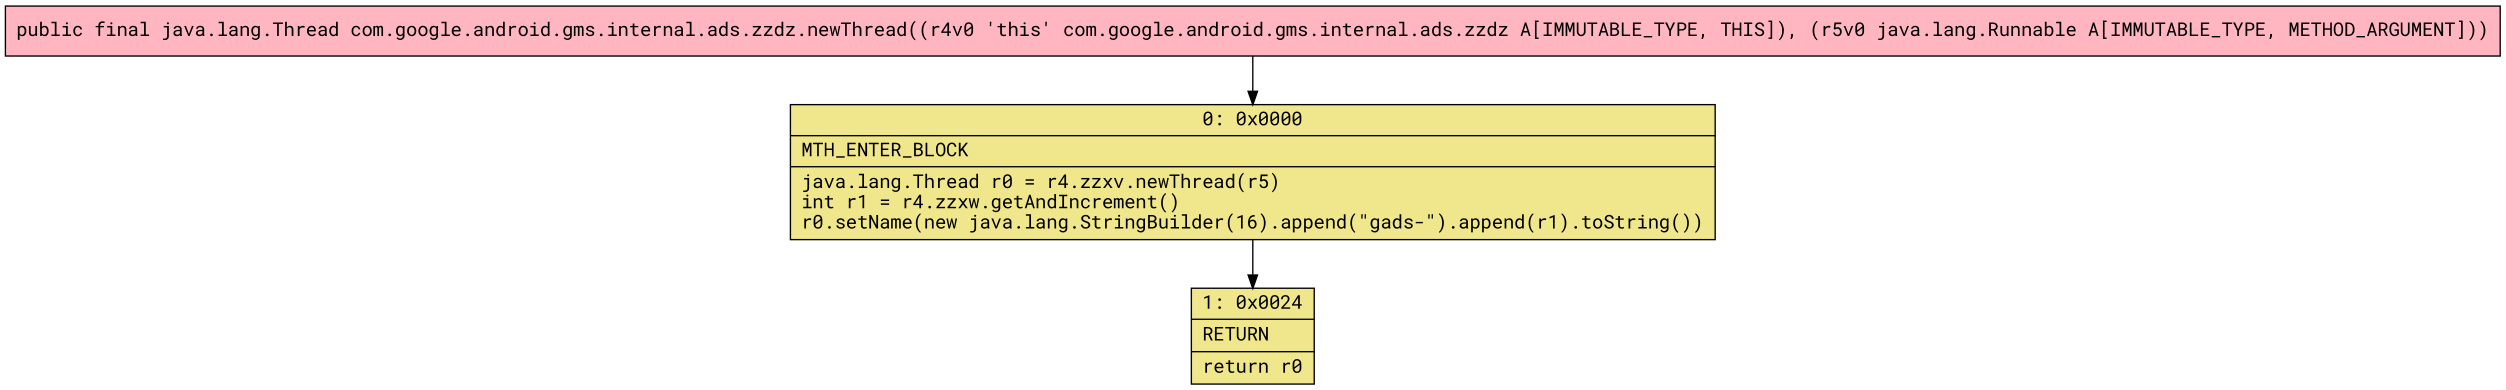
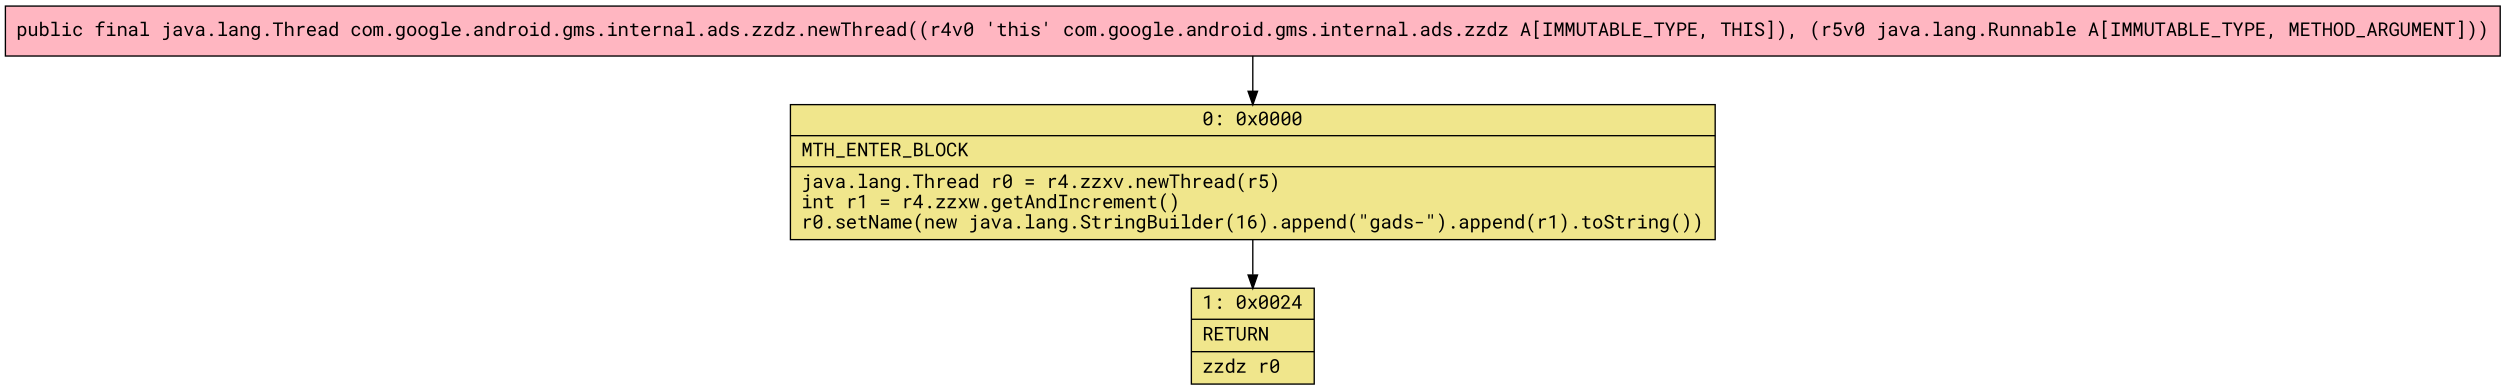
(1253, 367) -> (1241, 367)
